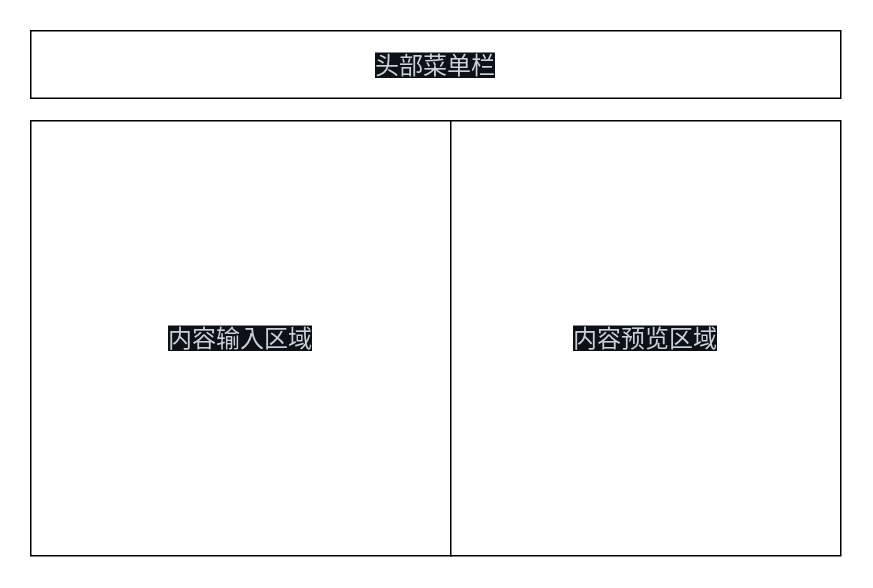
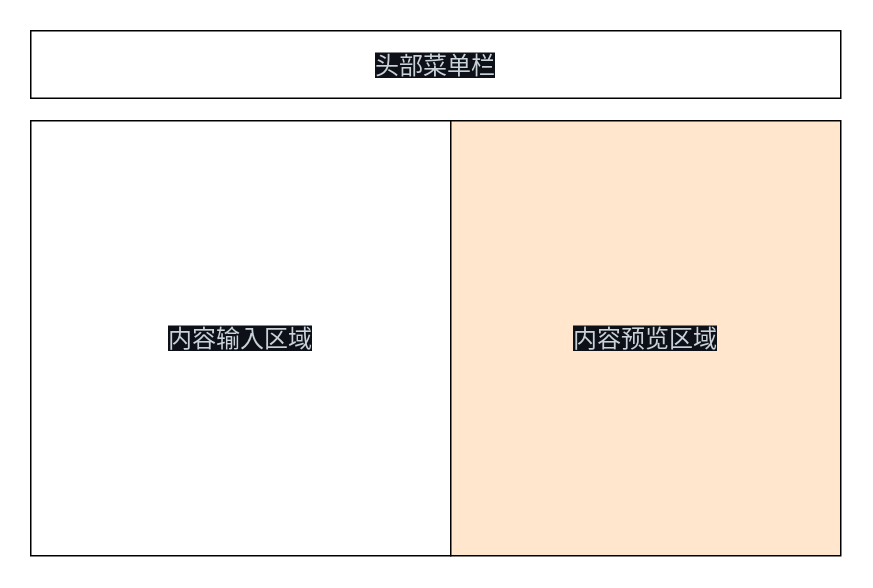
(646, 338) -> (646, 338)
